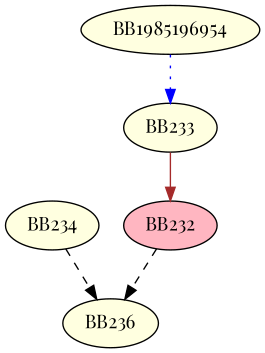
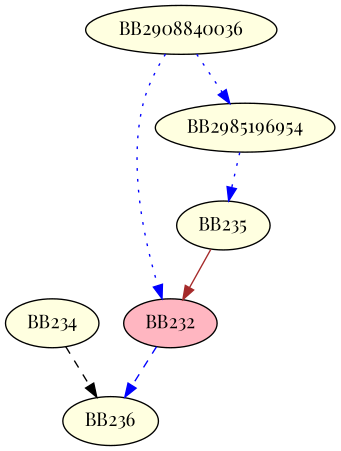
(170, 30) -> (245, 128)
none -> (181, 30)
(170, 128) -> (223, 225)
(144, 268) -> (144, 366)
